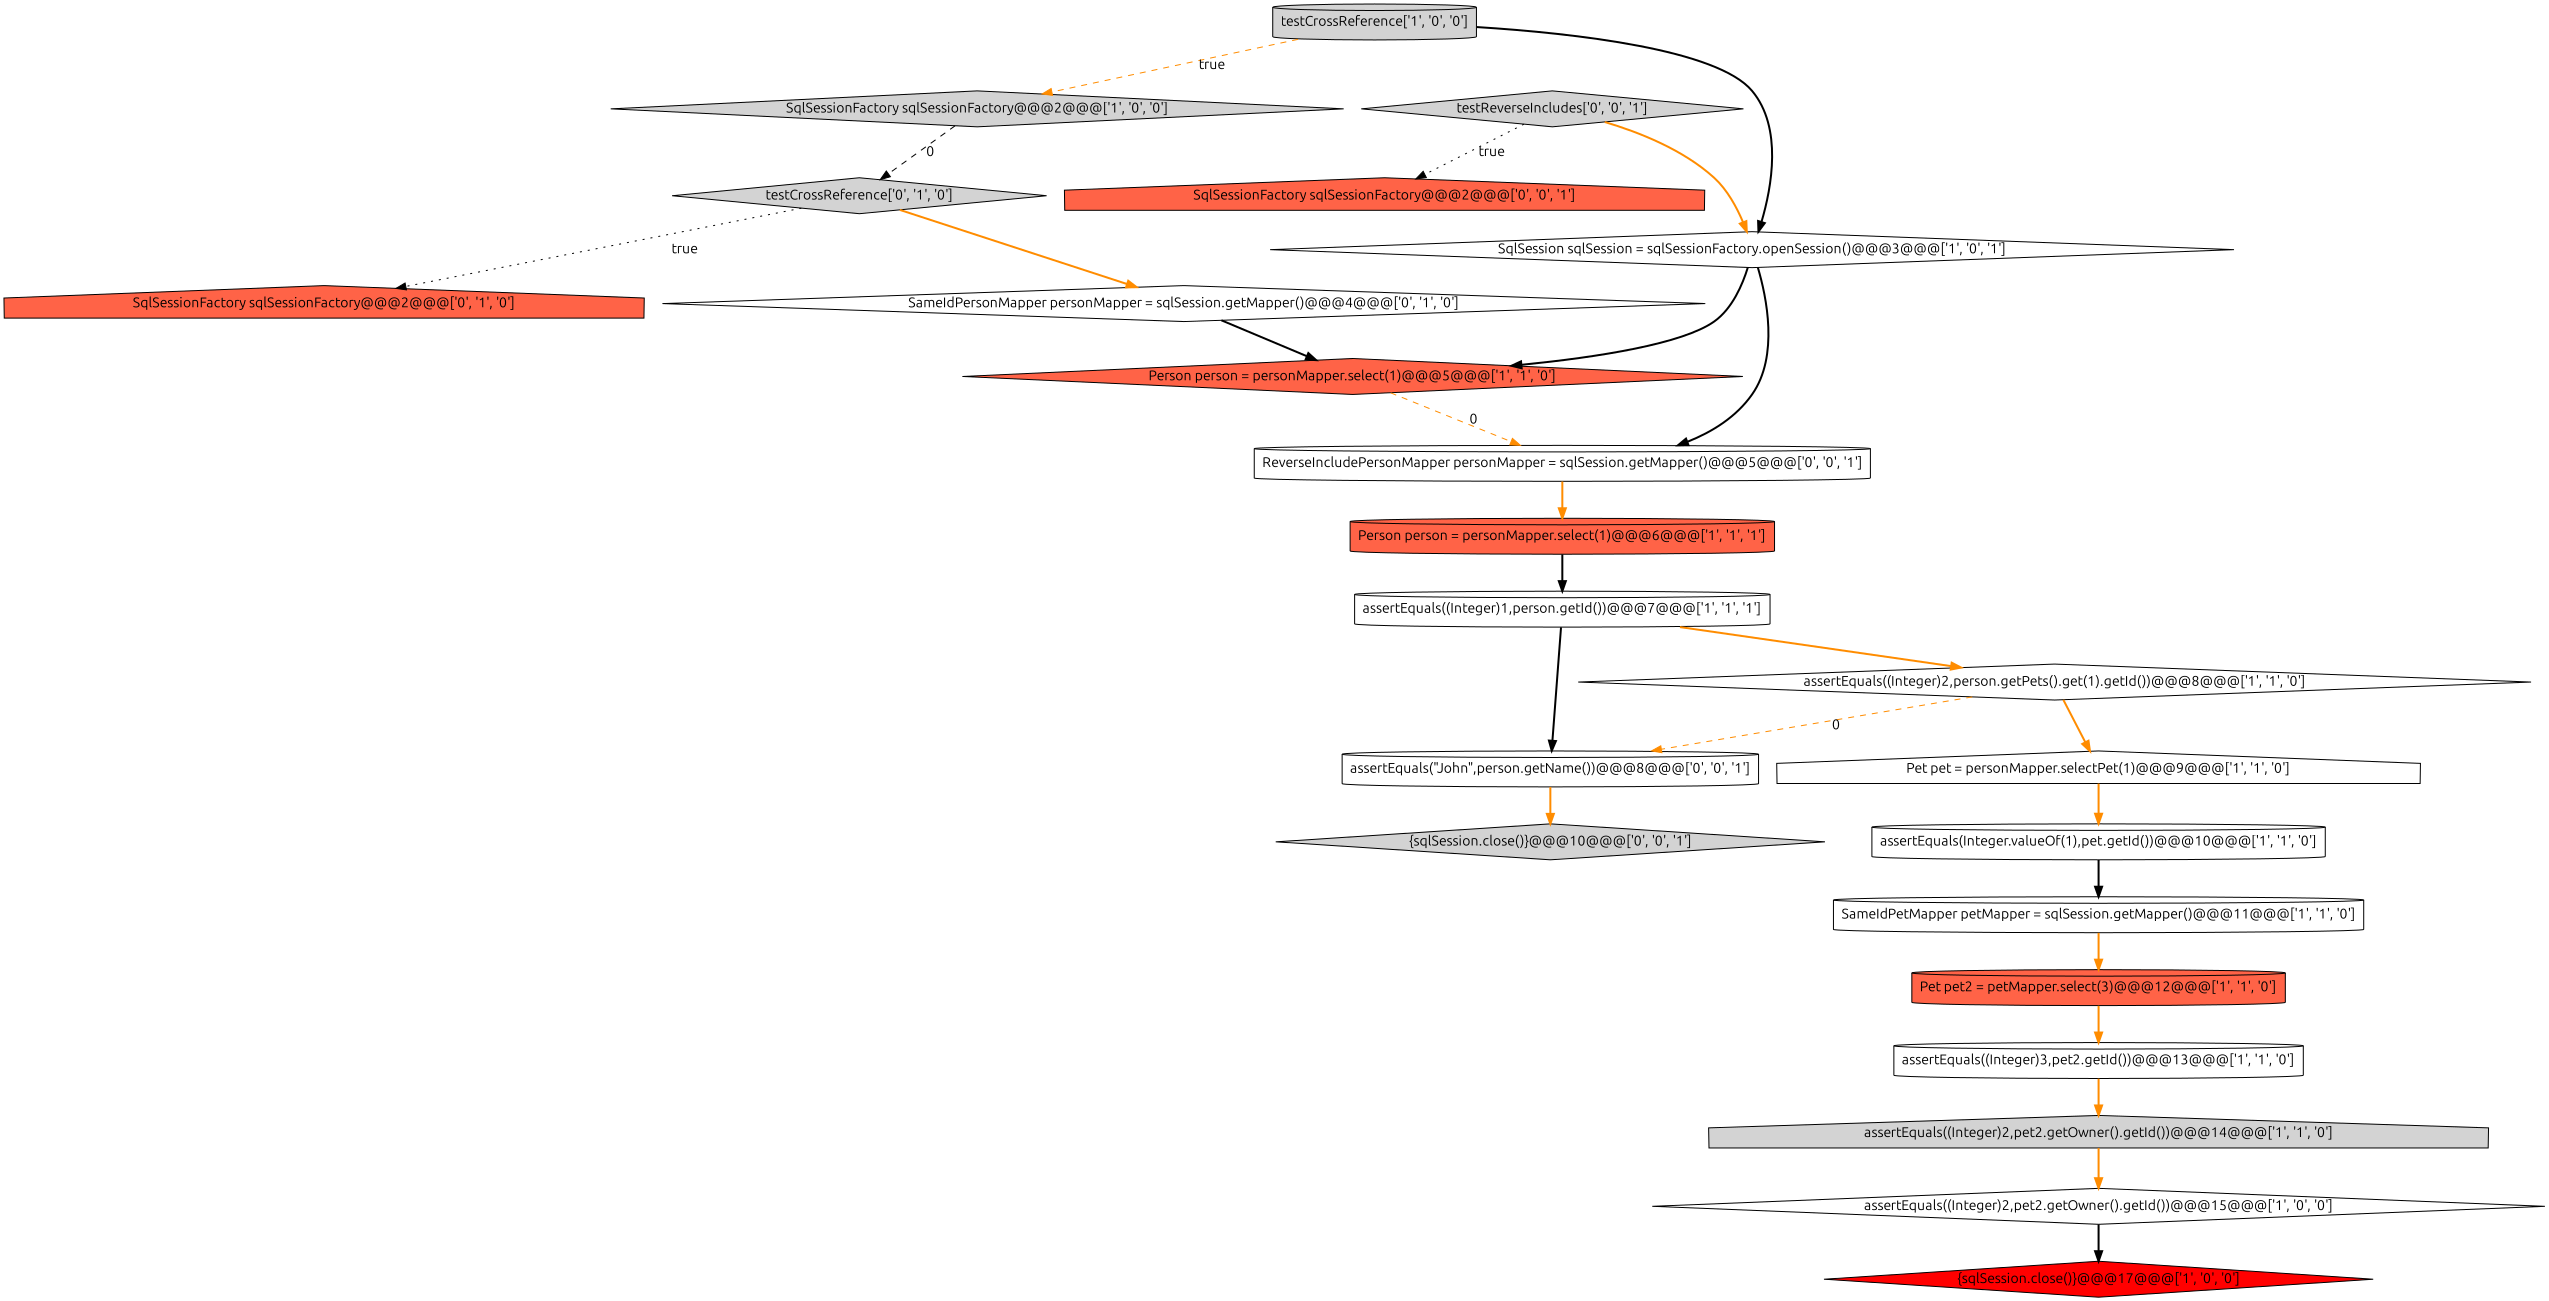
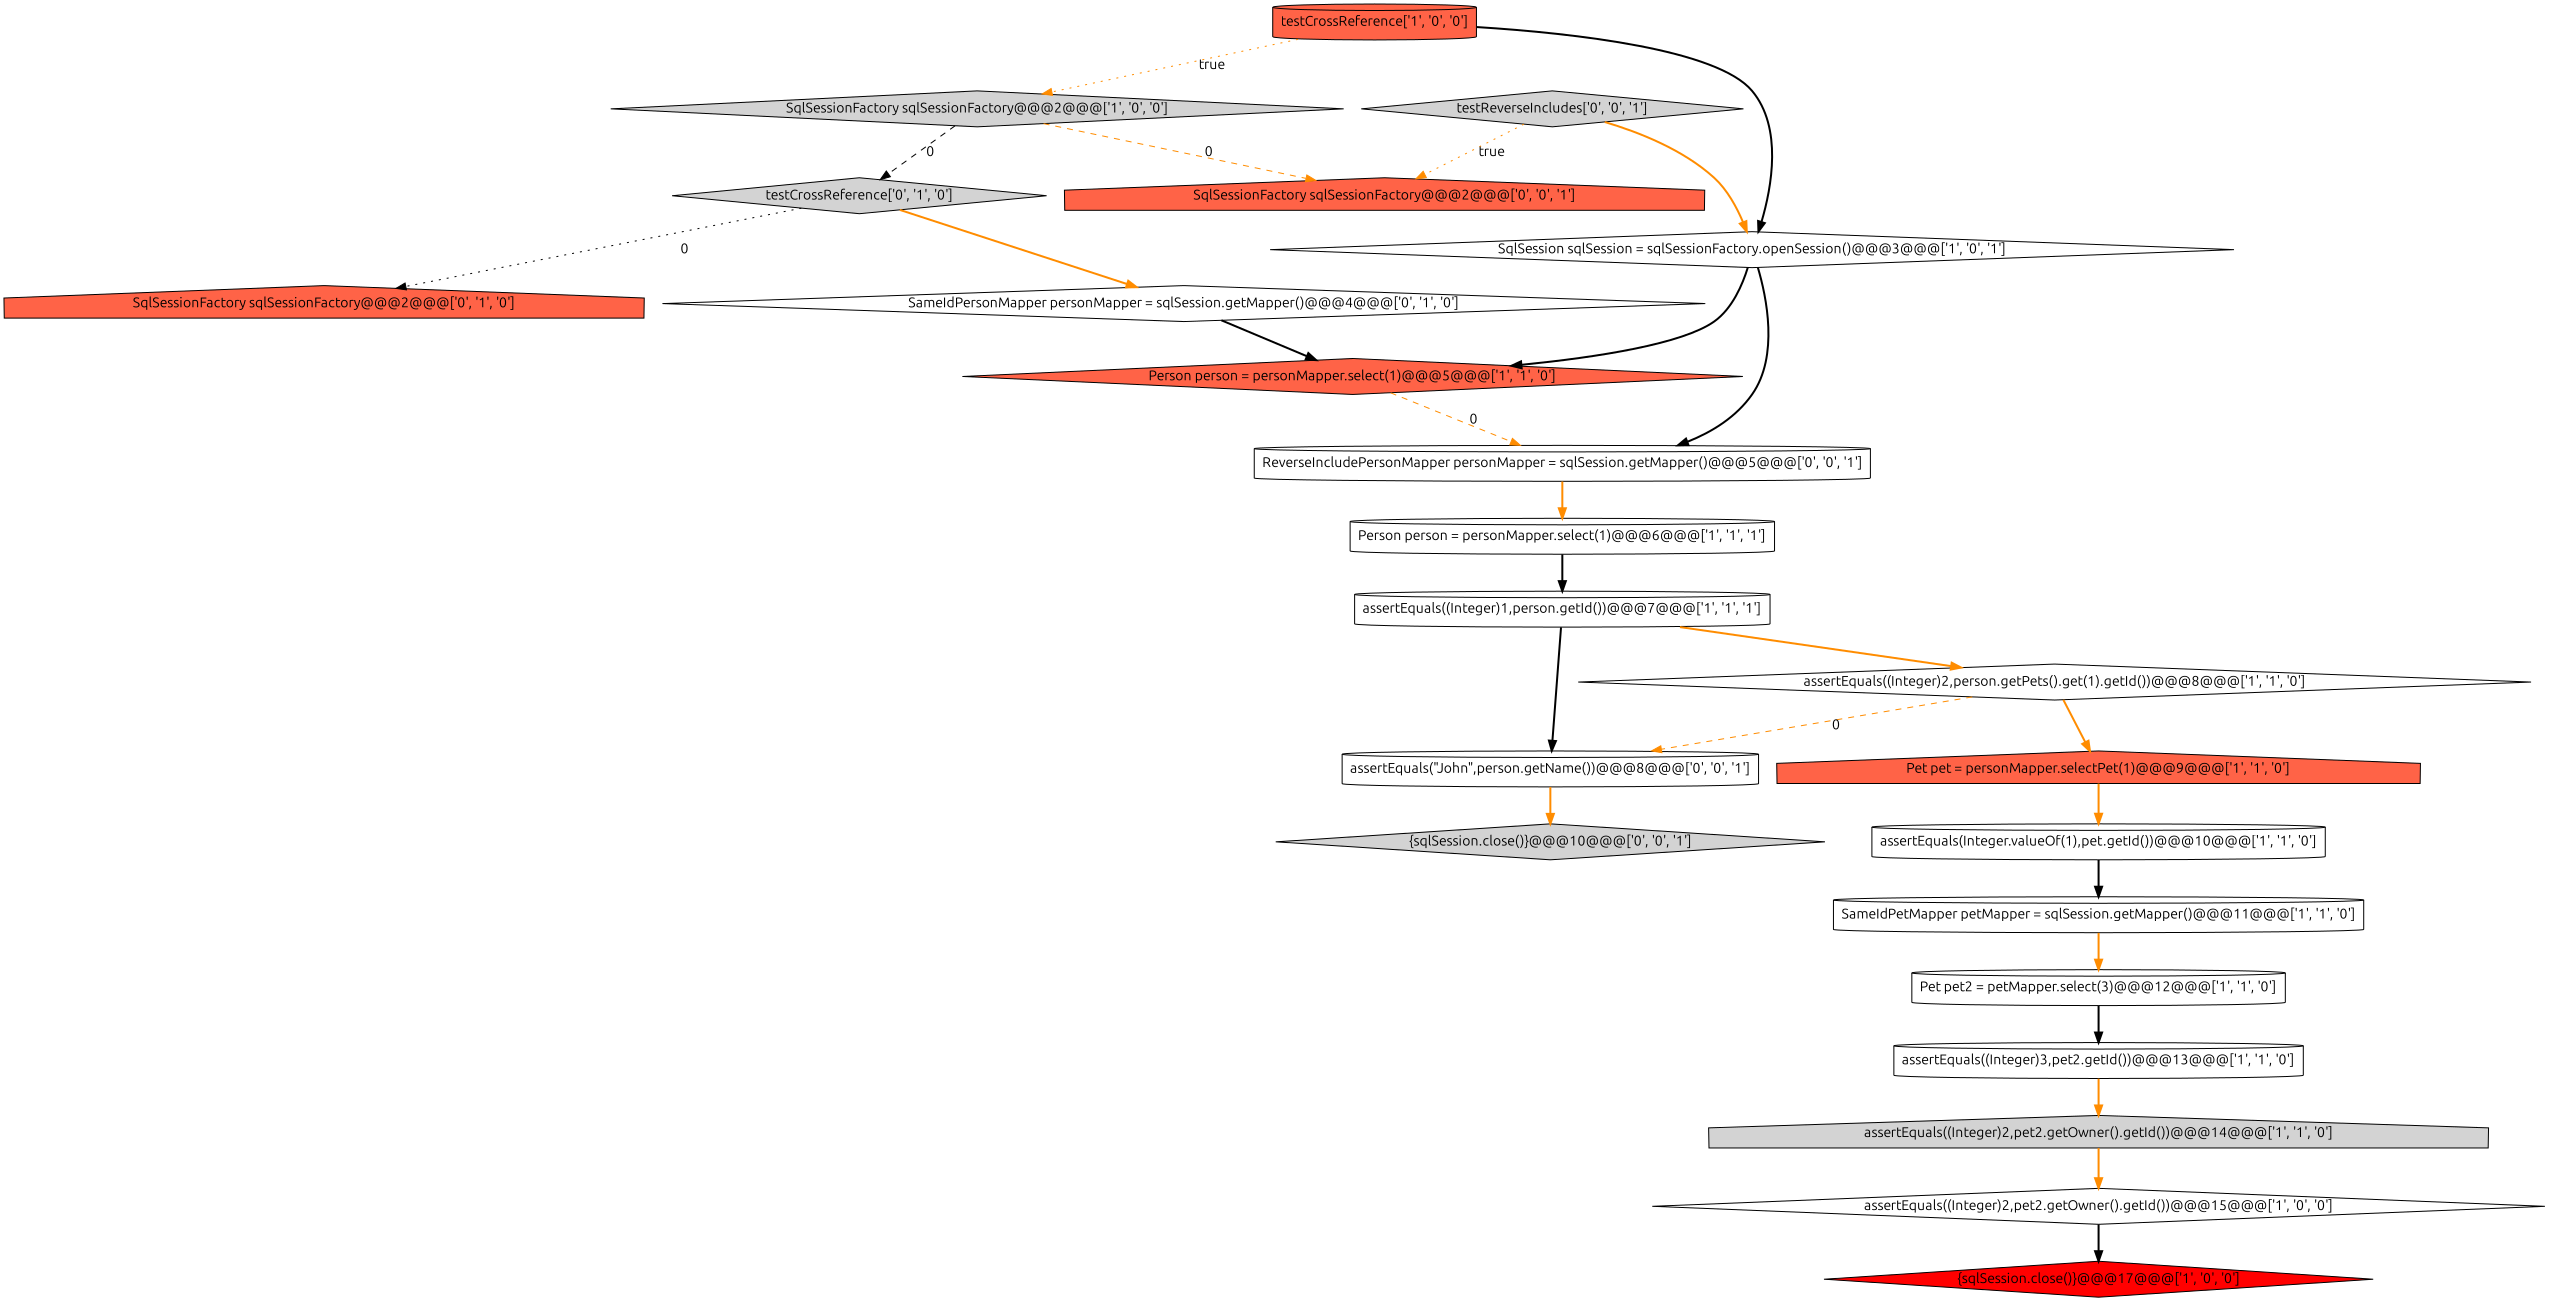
(1375, 22) -> (1375, 22)
(1175, 66) -> (1175, 66)
(1474, 149) -> (1474, 149)
none -> (1175, 151)
(685, 250) -> (685, 250)
(1562, 536) -> (1562, 536)
(2099, 769) -> (2099, 769)
(2099, 988) -> (2099, 988)
(2099, 1019) -> (2099, 1019)
